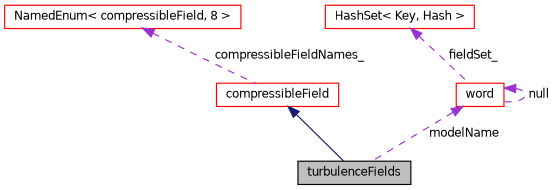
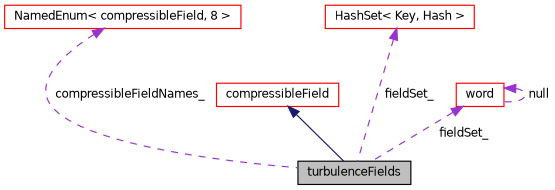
(204, 59) -> (125, 141)
(444, 60) -> (375, 101)
(463, 134) -> (463, 134)
